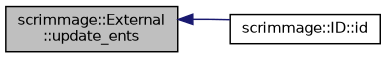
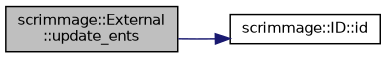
(211, 19) -> (197, 39)
